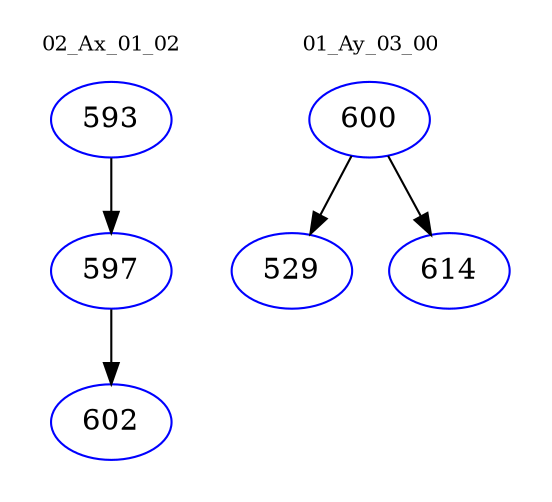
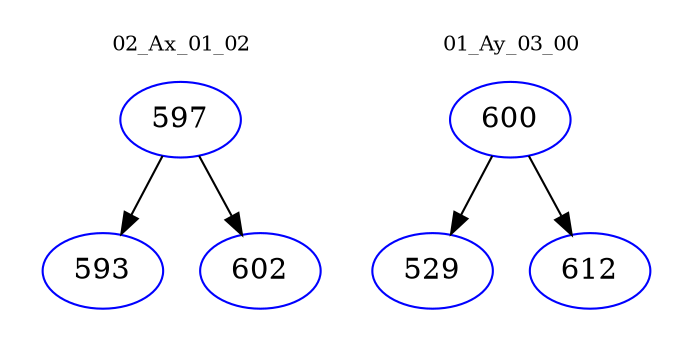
(111, 185) -> (147, 185)
(449, 271) -> (590, 271)
